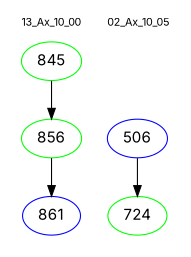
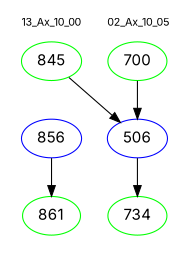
none -> (137, 61)
(52, 95) -> (83, 90)
(52, 138) -> (52, 138)
(52, 216) -> (52, 216)
(137, 216) -> (137, 216)
